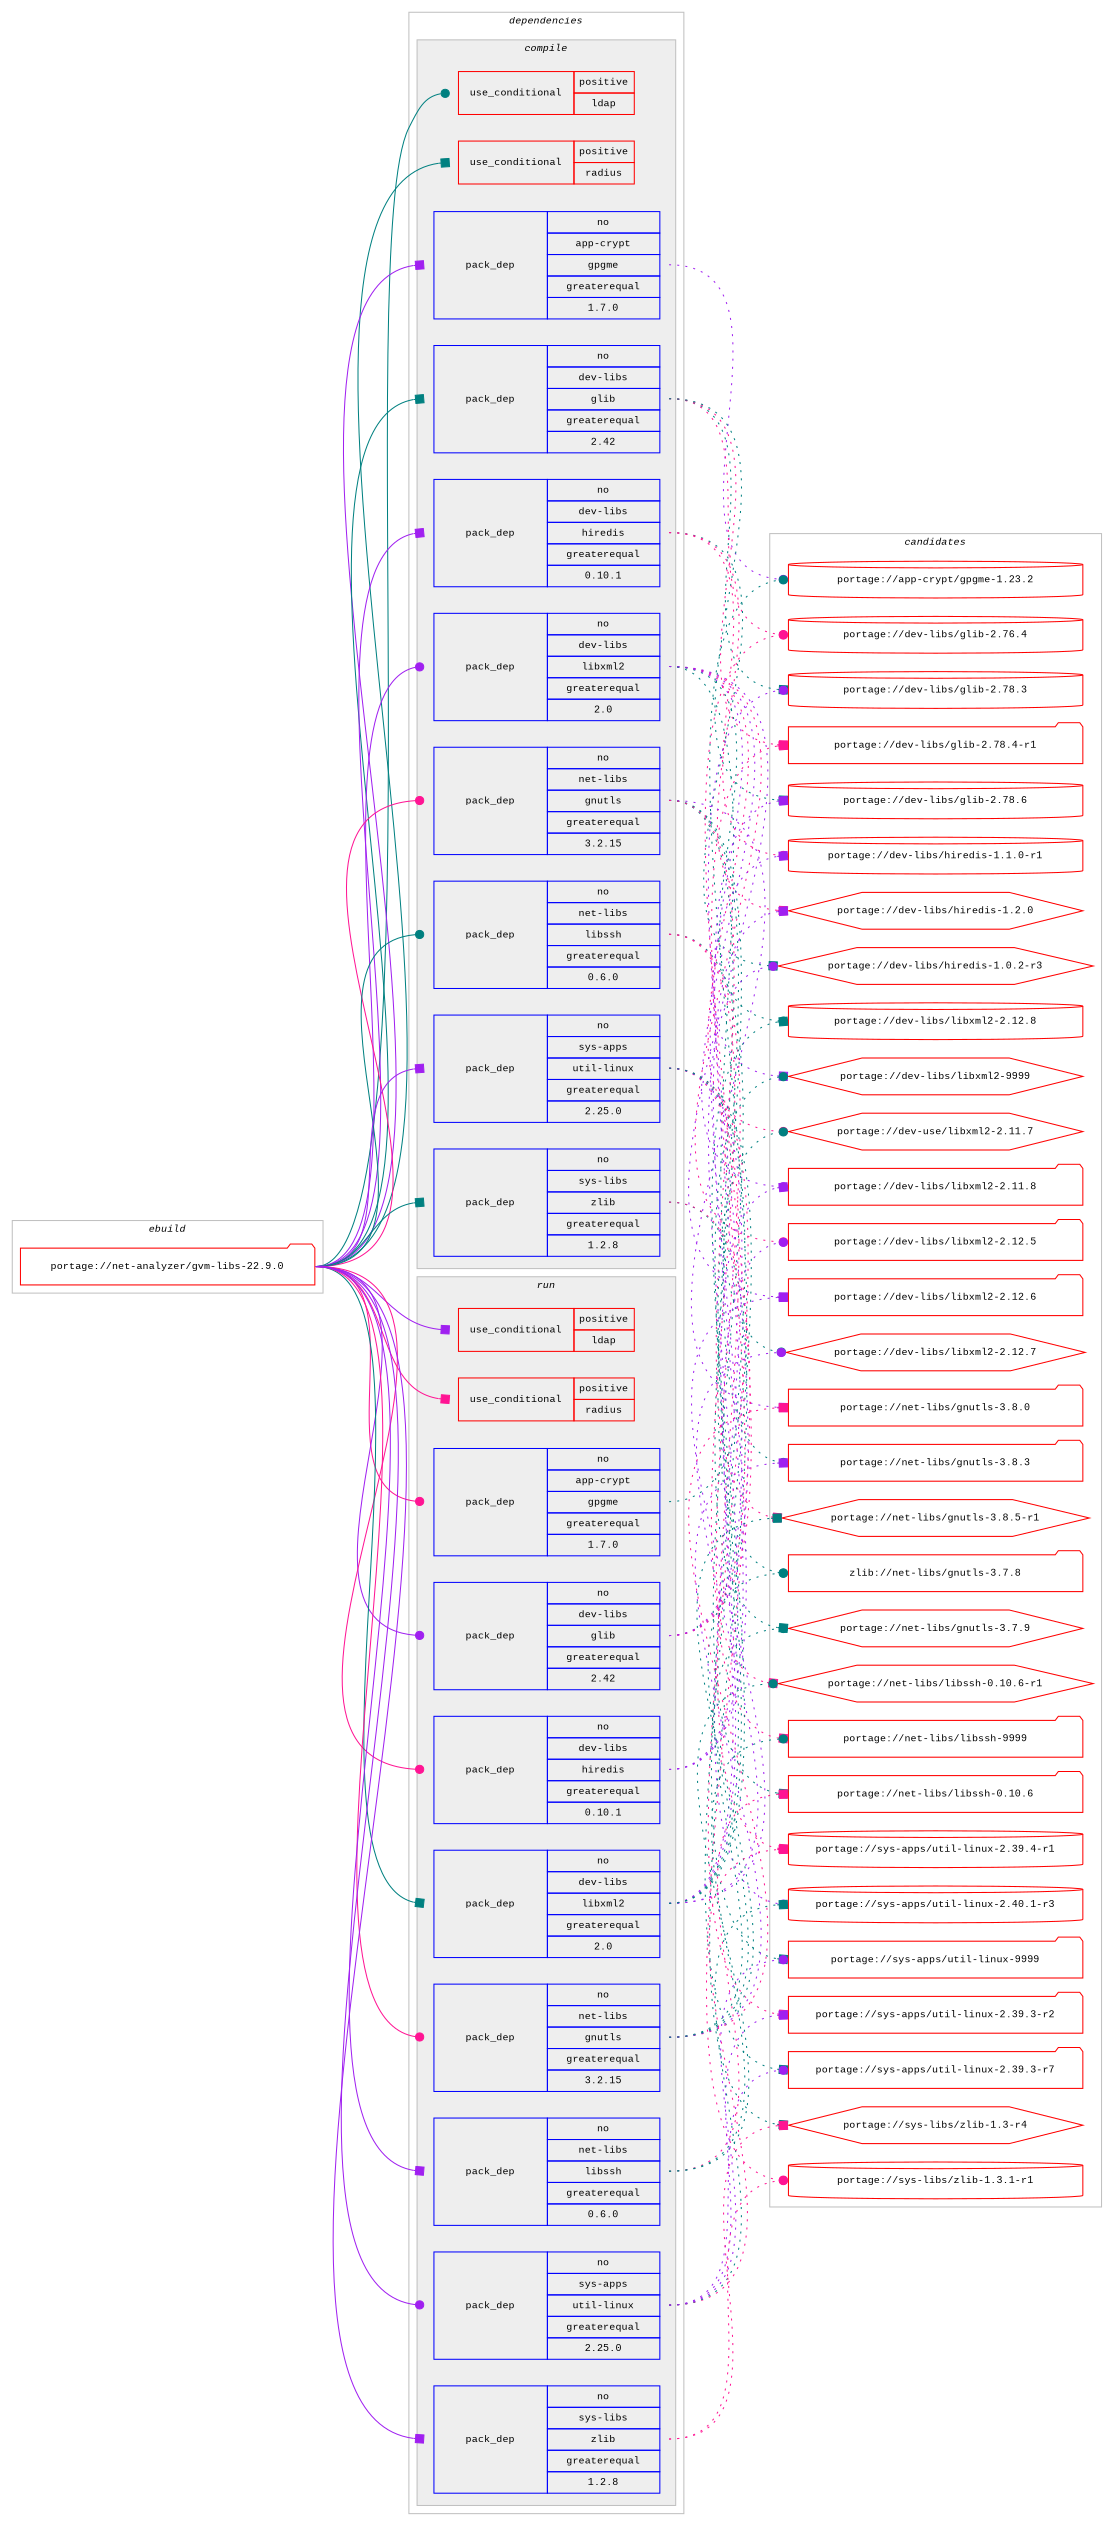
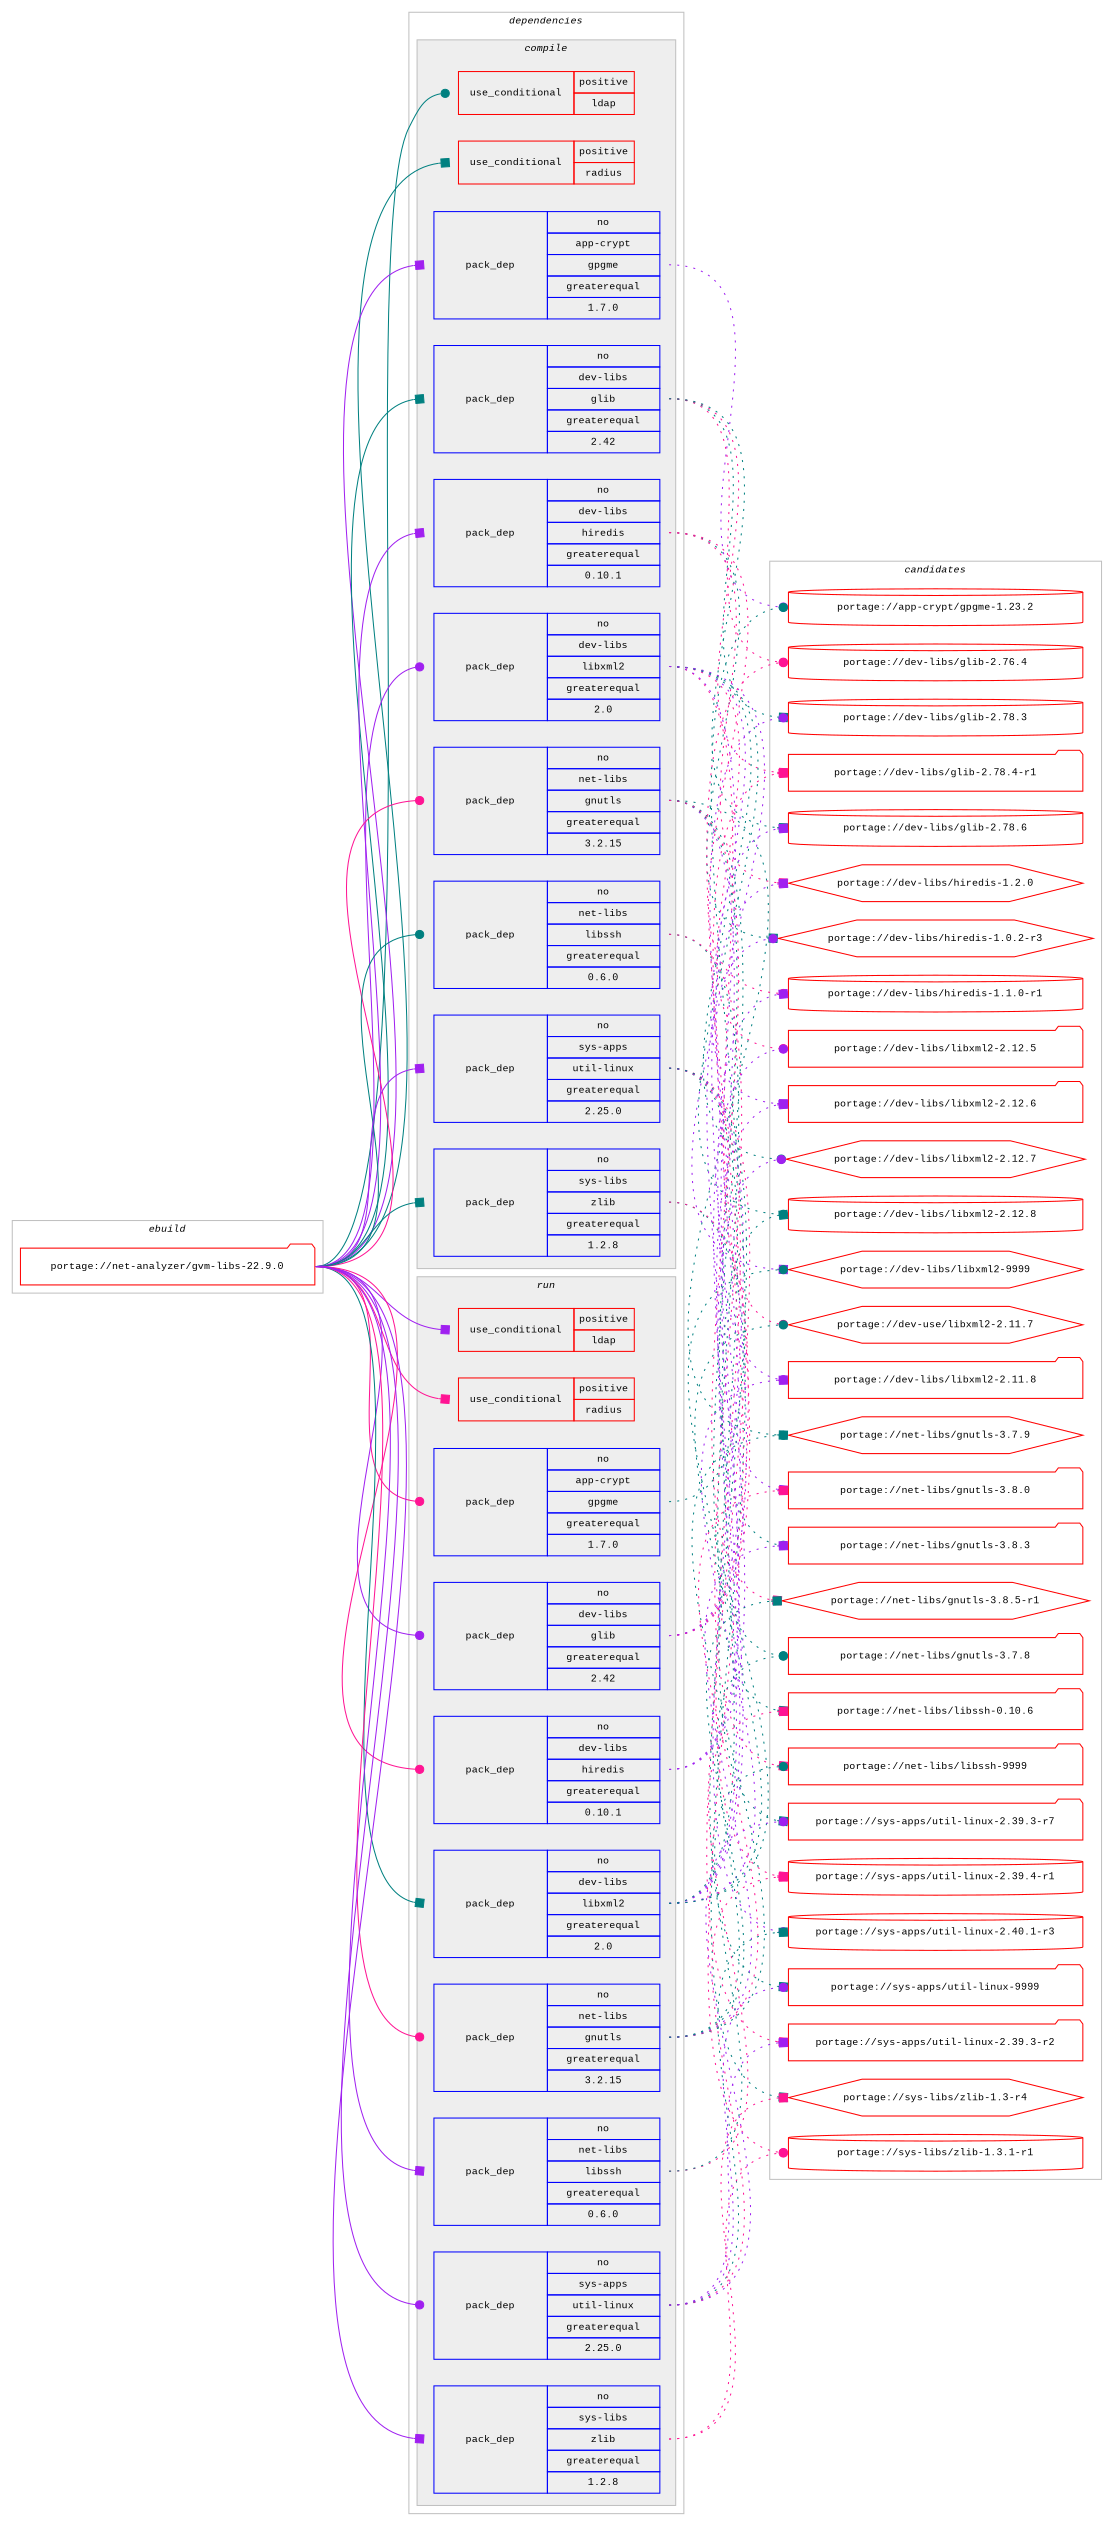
(936, 1573) -> (936, 1656)
(936, 1684) -> none
